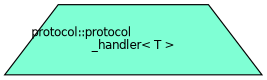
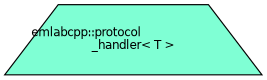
(133, 40) -> (133, 40)
